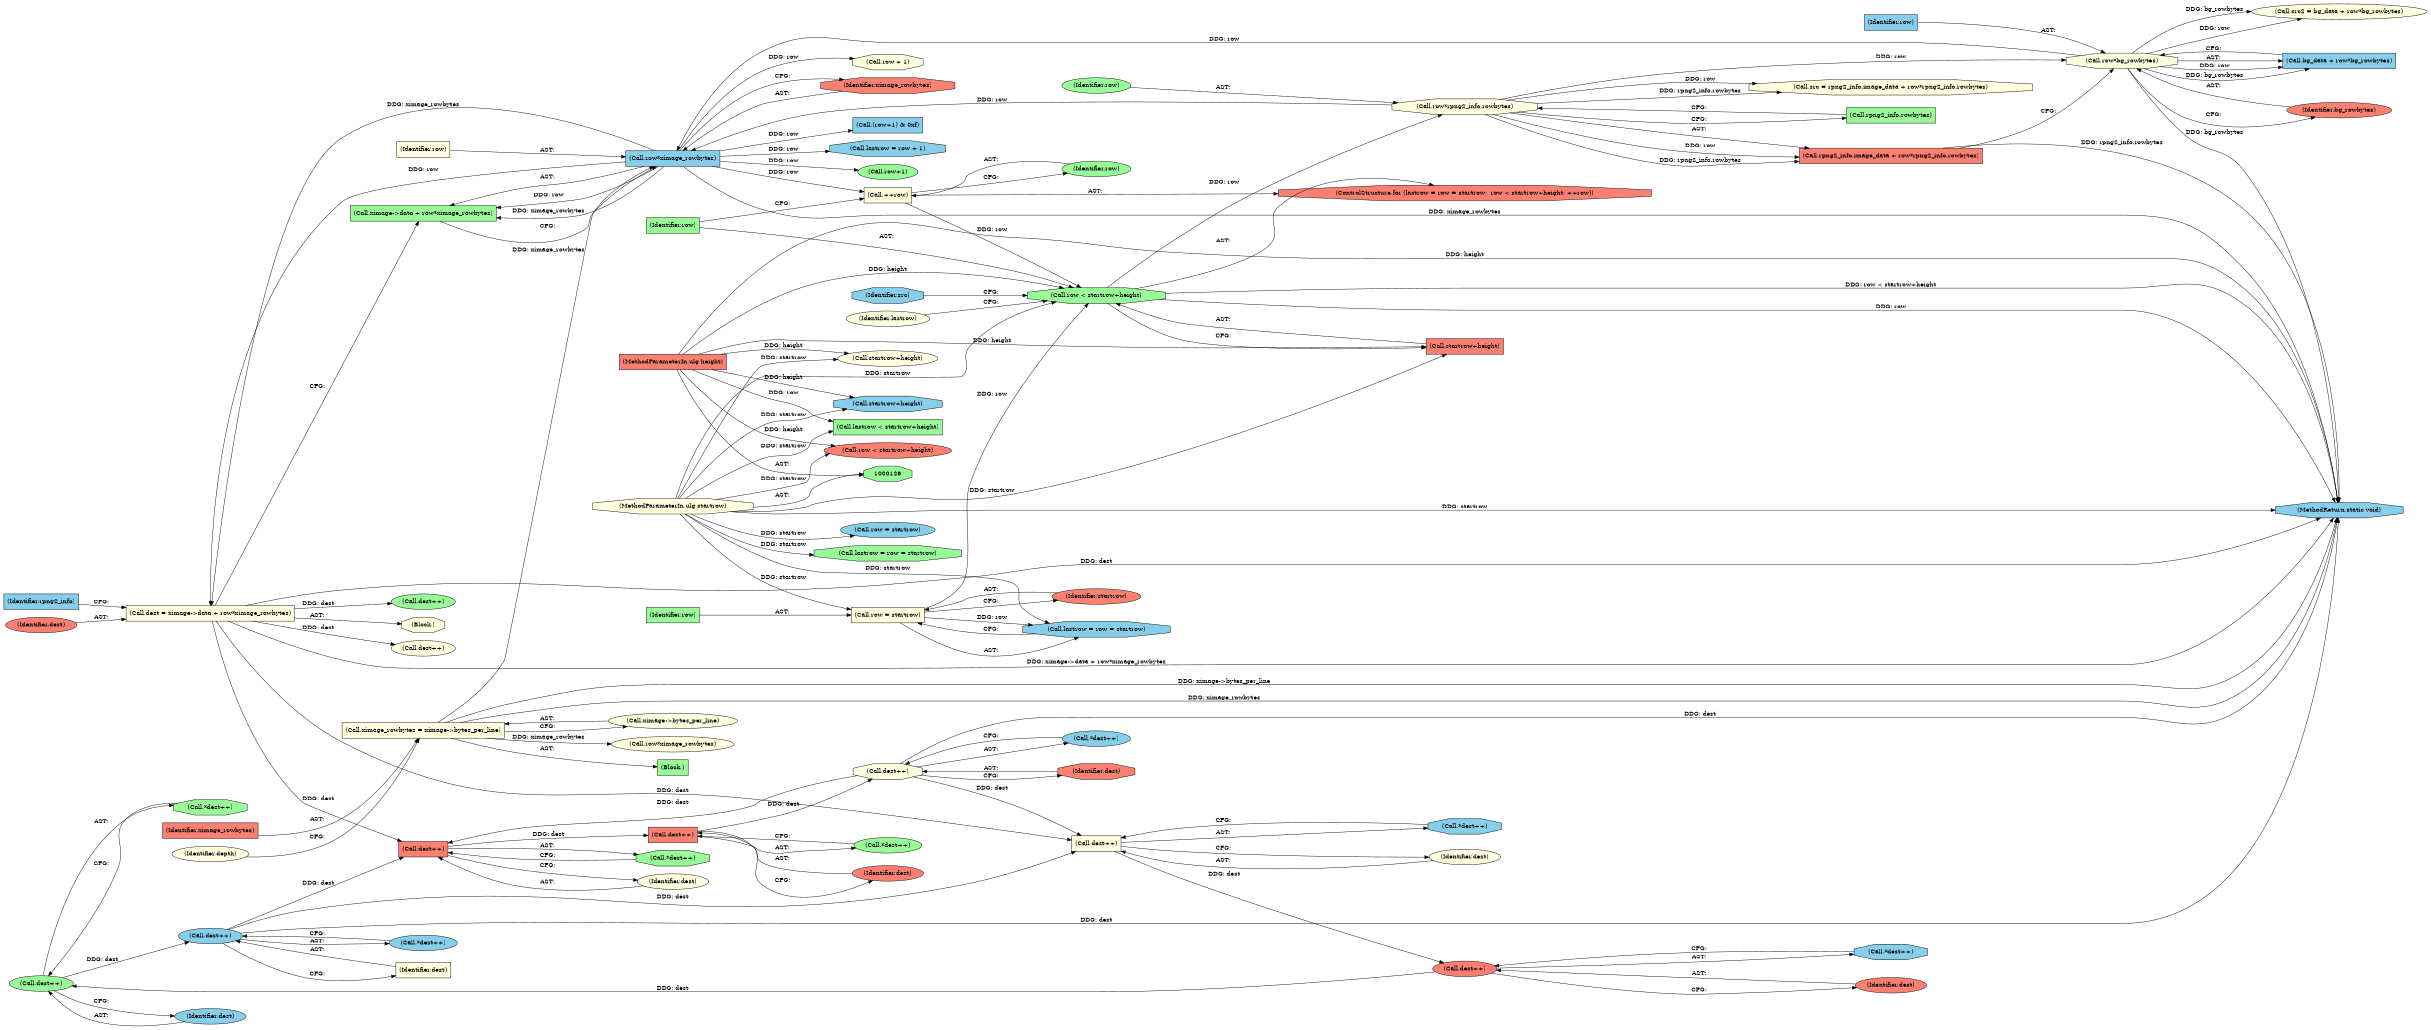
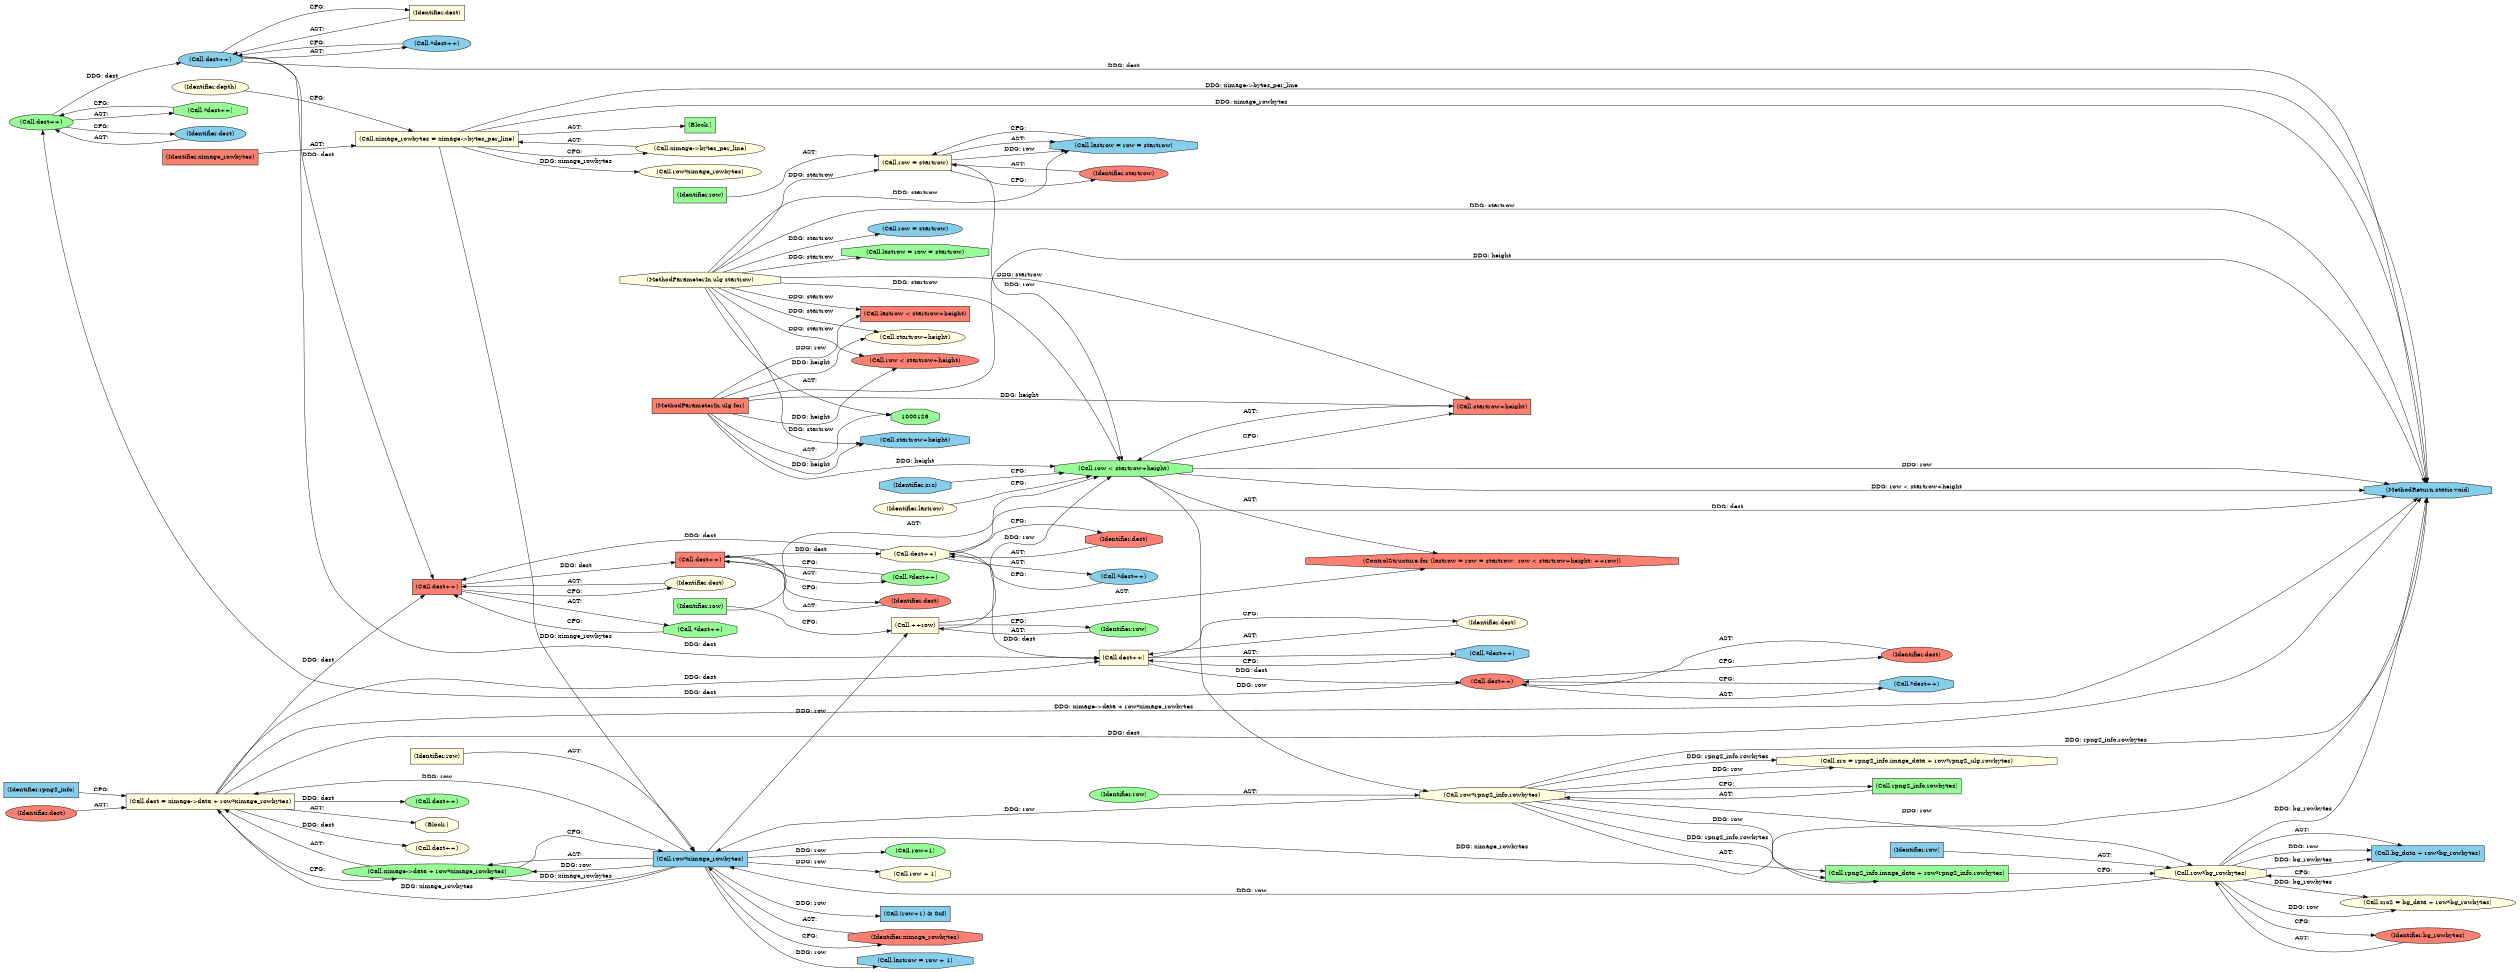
(1891, 87) -> (1917, 761)
(1700, 108) -> (1728, 794)
(1891, 156) -> (1917, 873)
(2243, 209) -> (2051, 746)
(423, 213) -> (437, 872)
(673, 362) -> (700, 406)
(888, 427) -> (915, 314)
none -> (298, 844)
